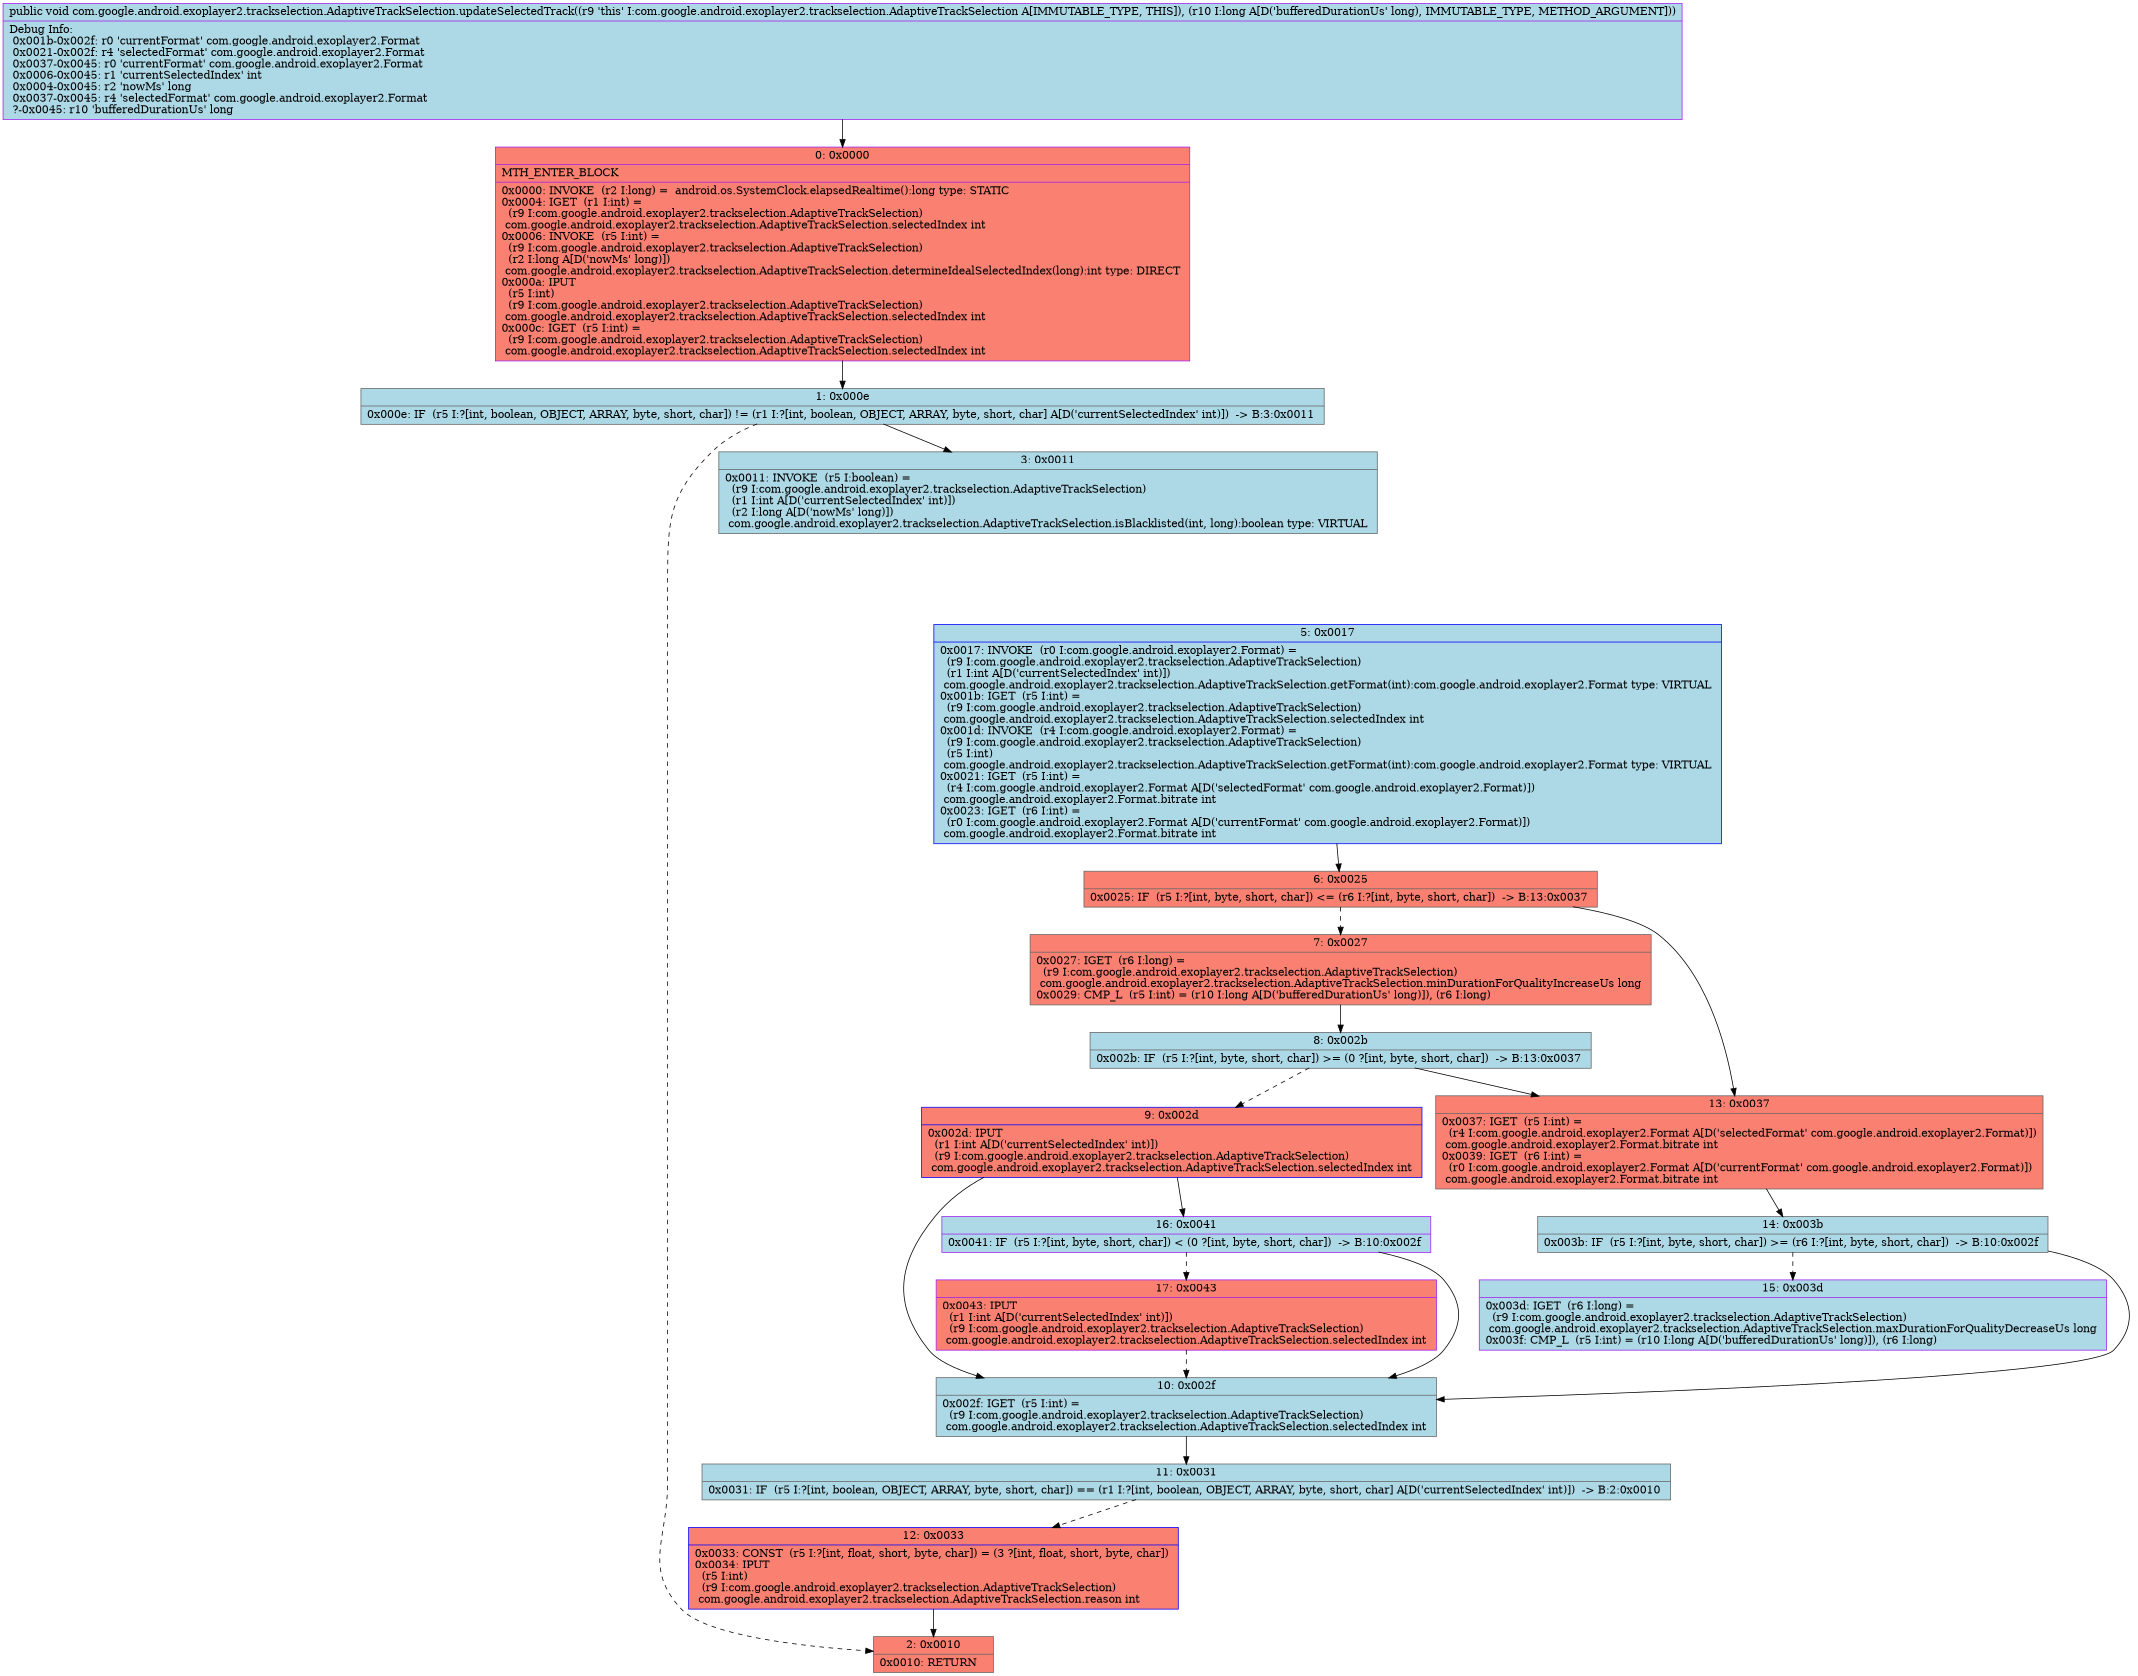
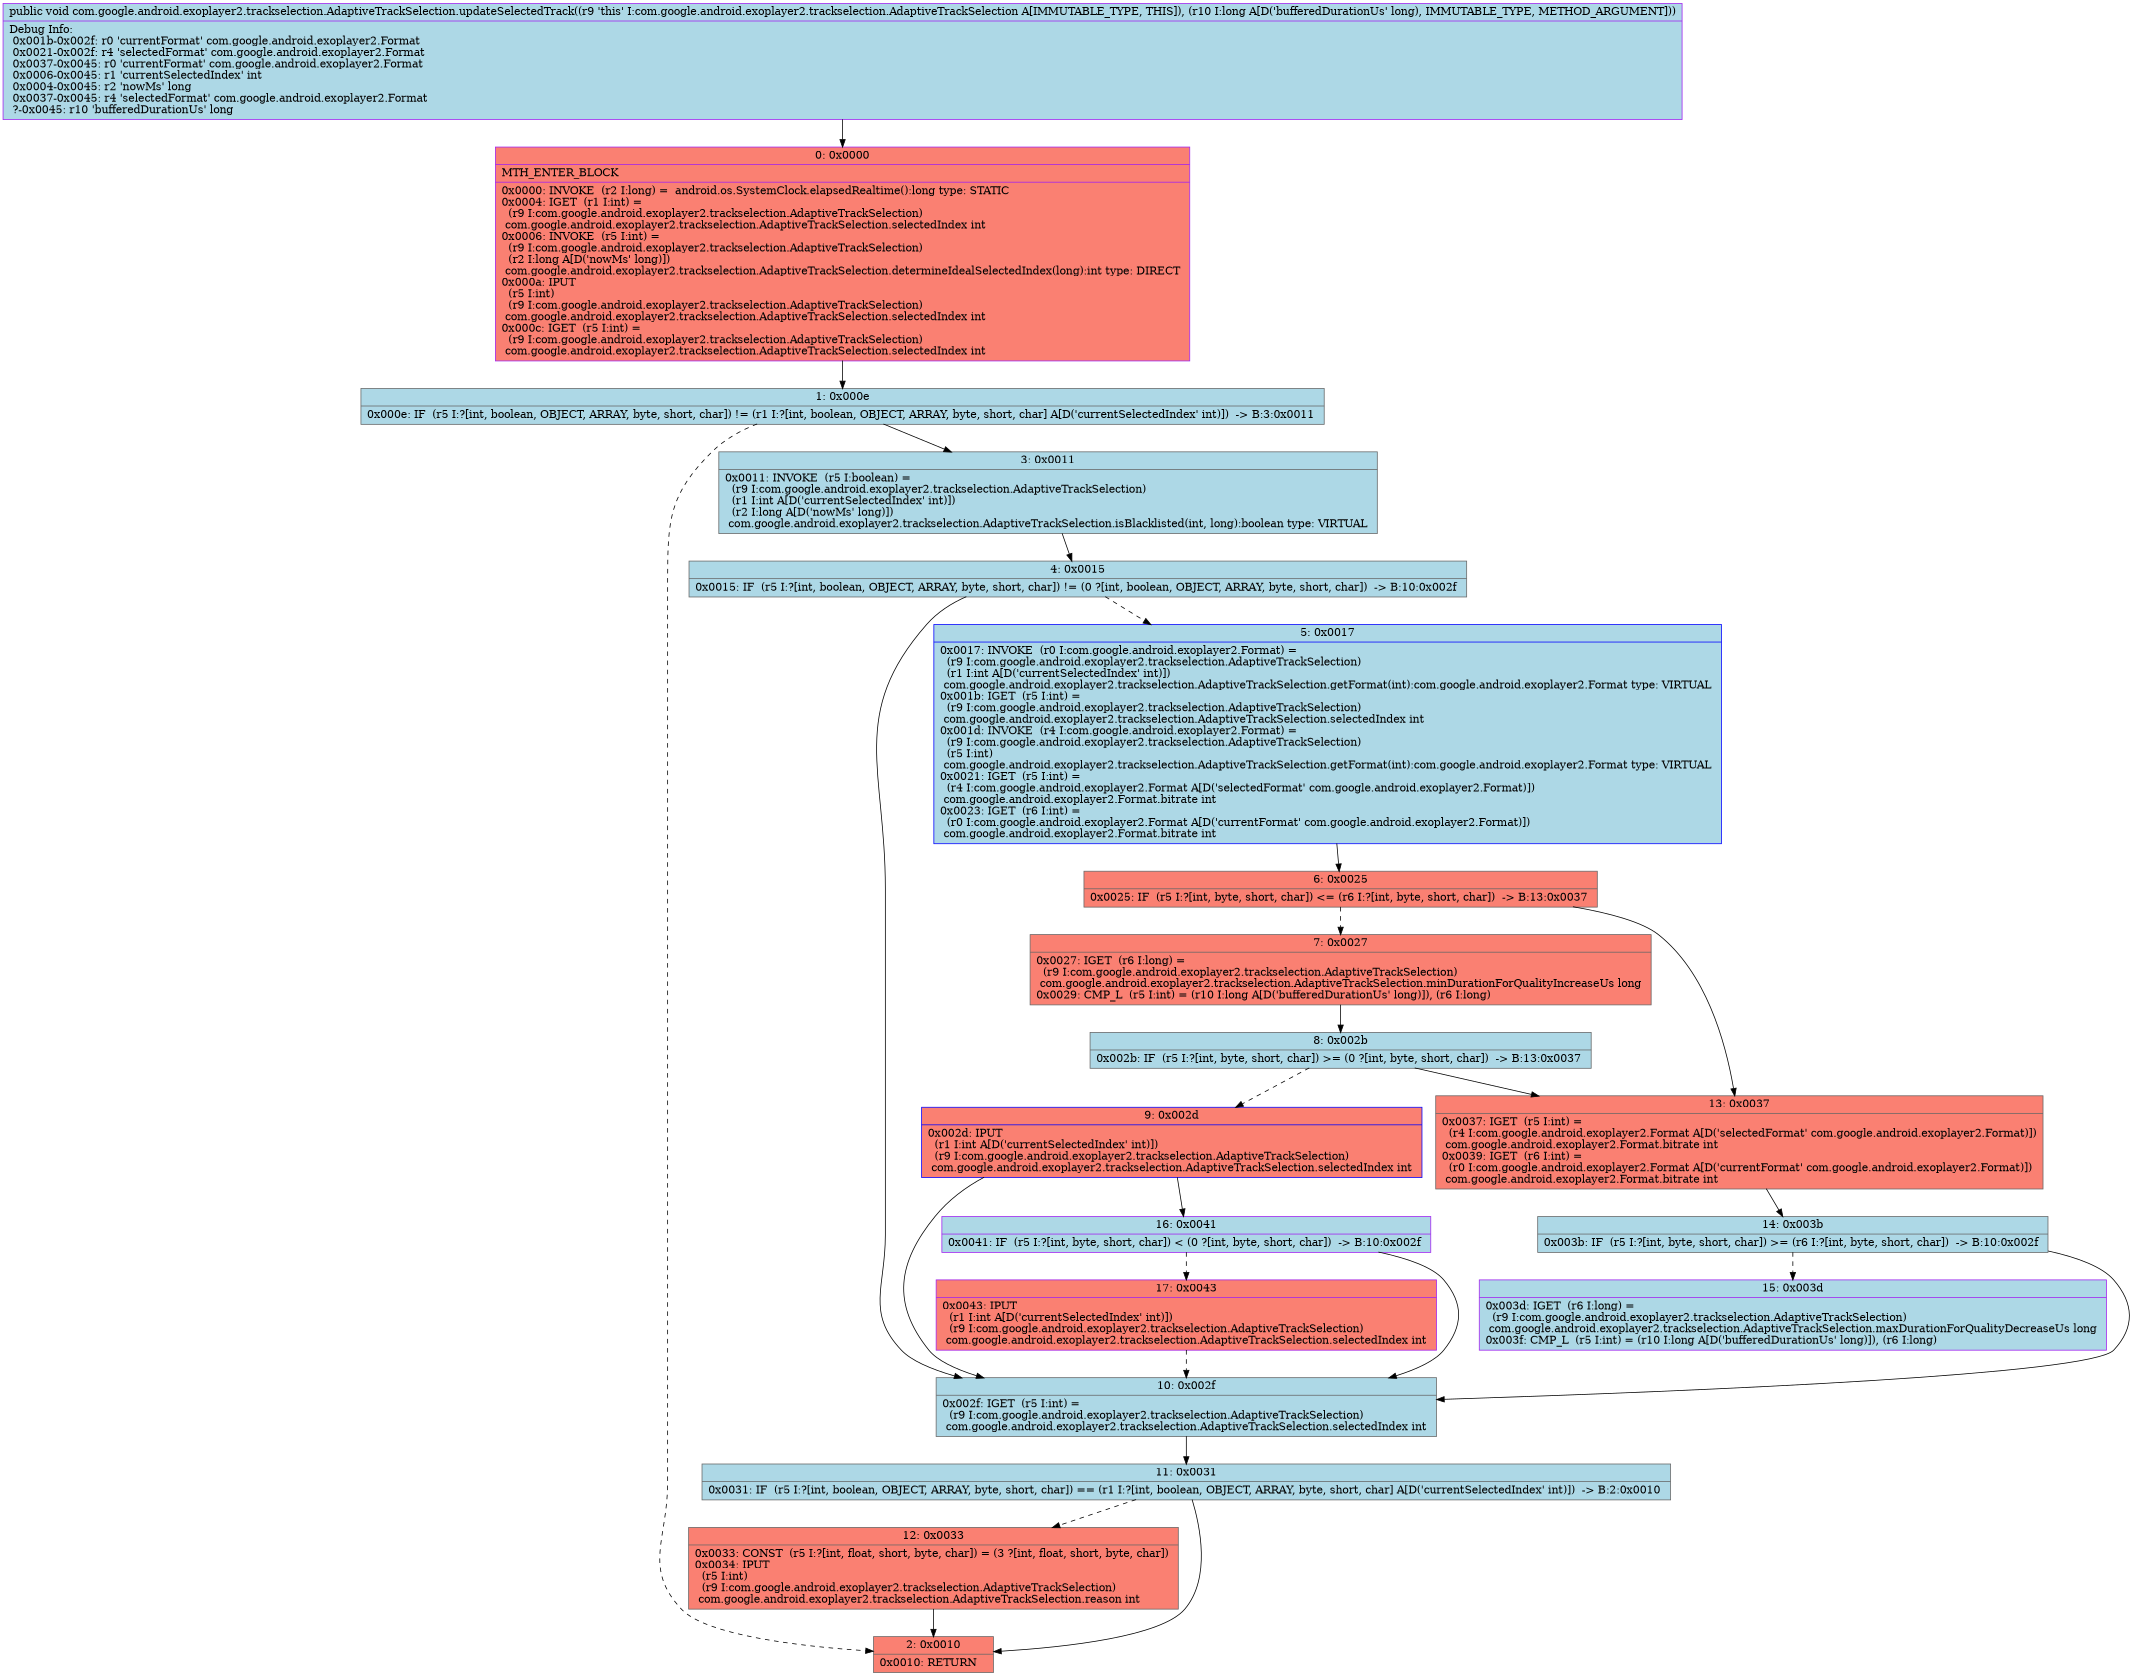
none -> (1078, 579)
(933, 1568) -> (933, 1568)
none -> (1152, 1628)
